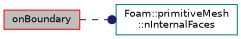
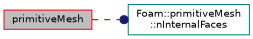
(42, 20) -> (48, 20)
